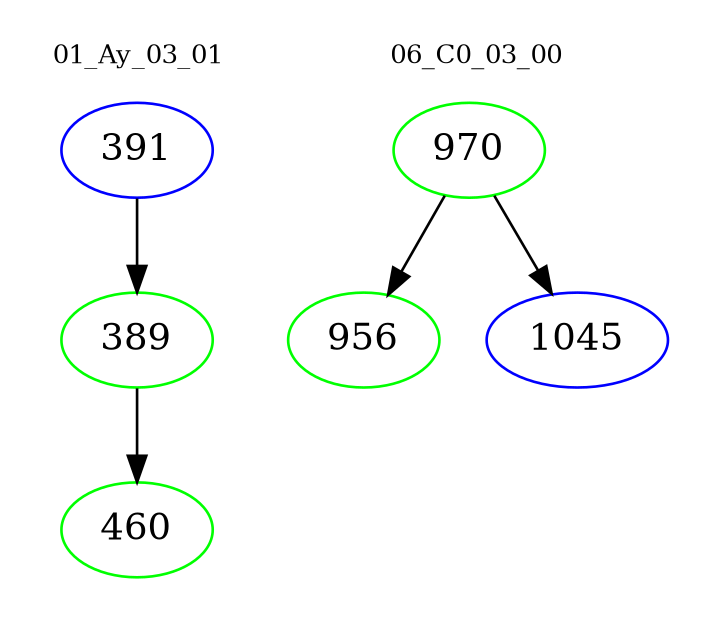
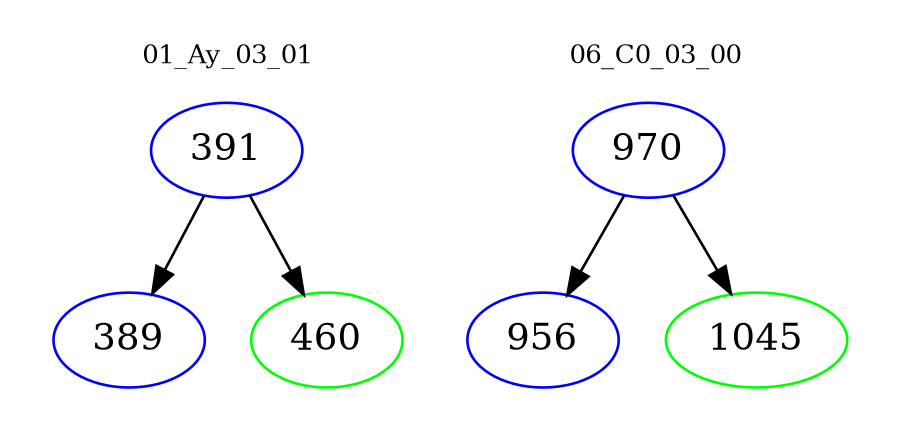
(469, 150) -> (648, 150)
(137, 340) -> (129, 340)
(364, 340) -> (543, 340)
(577, 340) -> (757, 340)
(137, 422) -> (270, 233)
